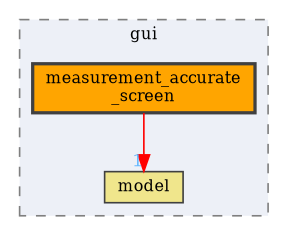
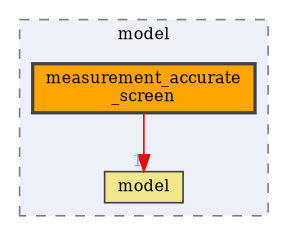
(144, 35) -> (144, 35)
